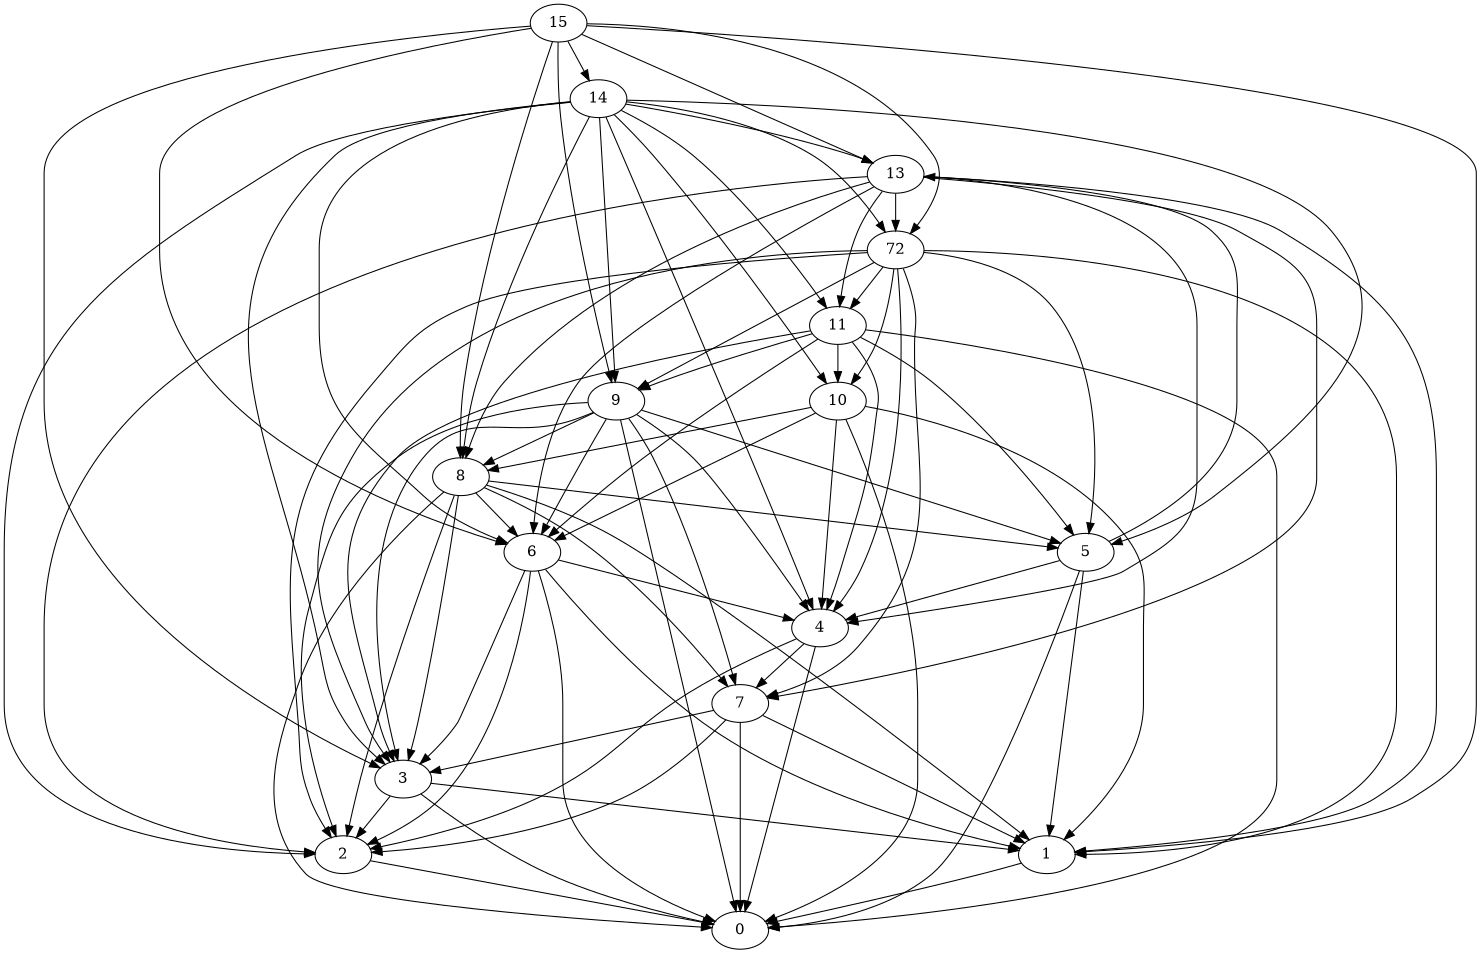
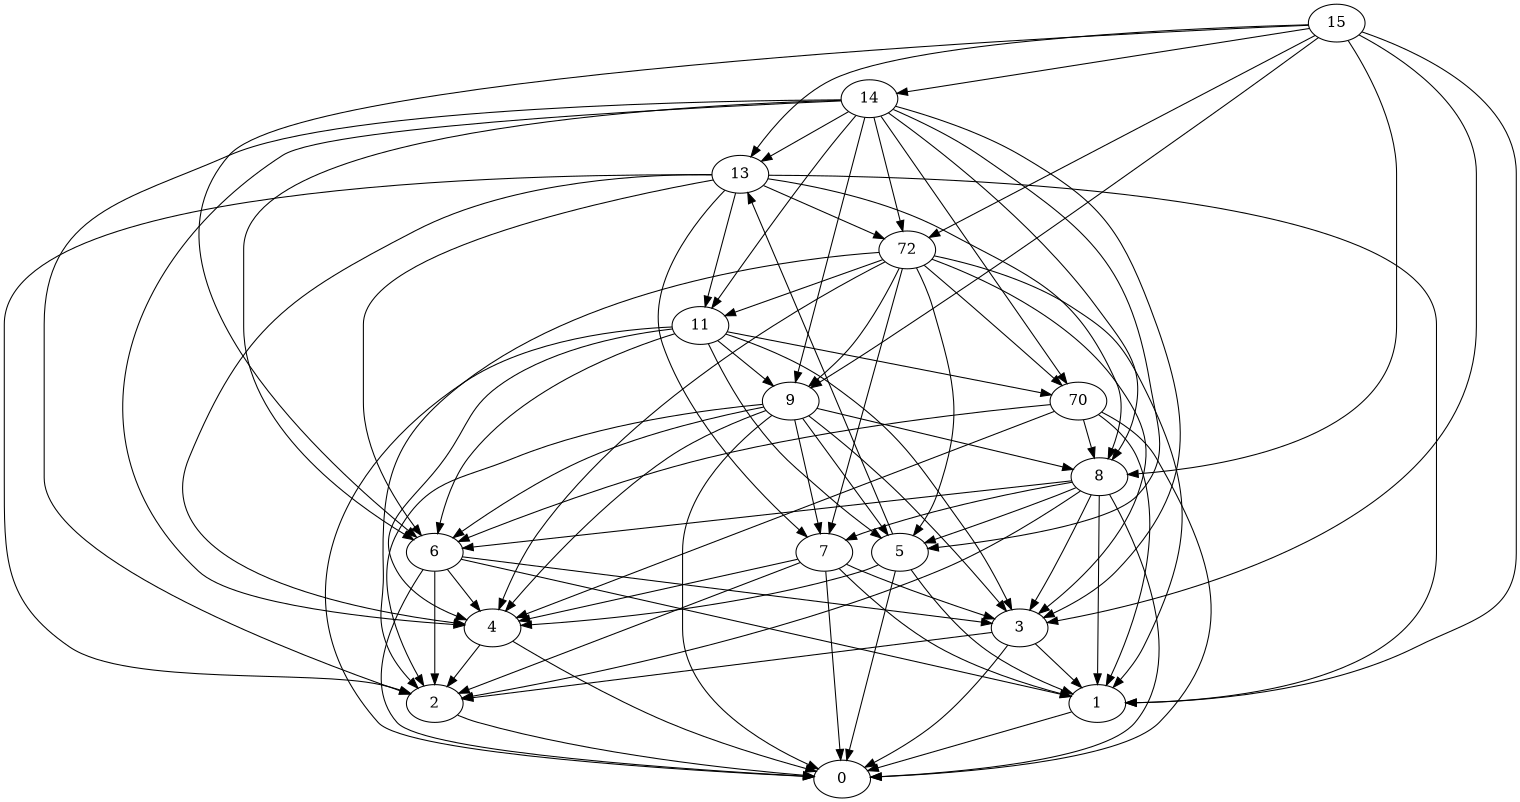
(838, 401) -> (1078, 401)
(784, 662) -> (664, 589)
